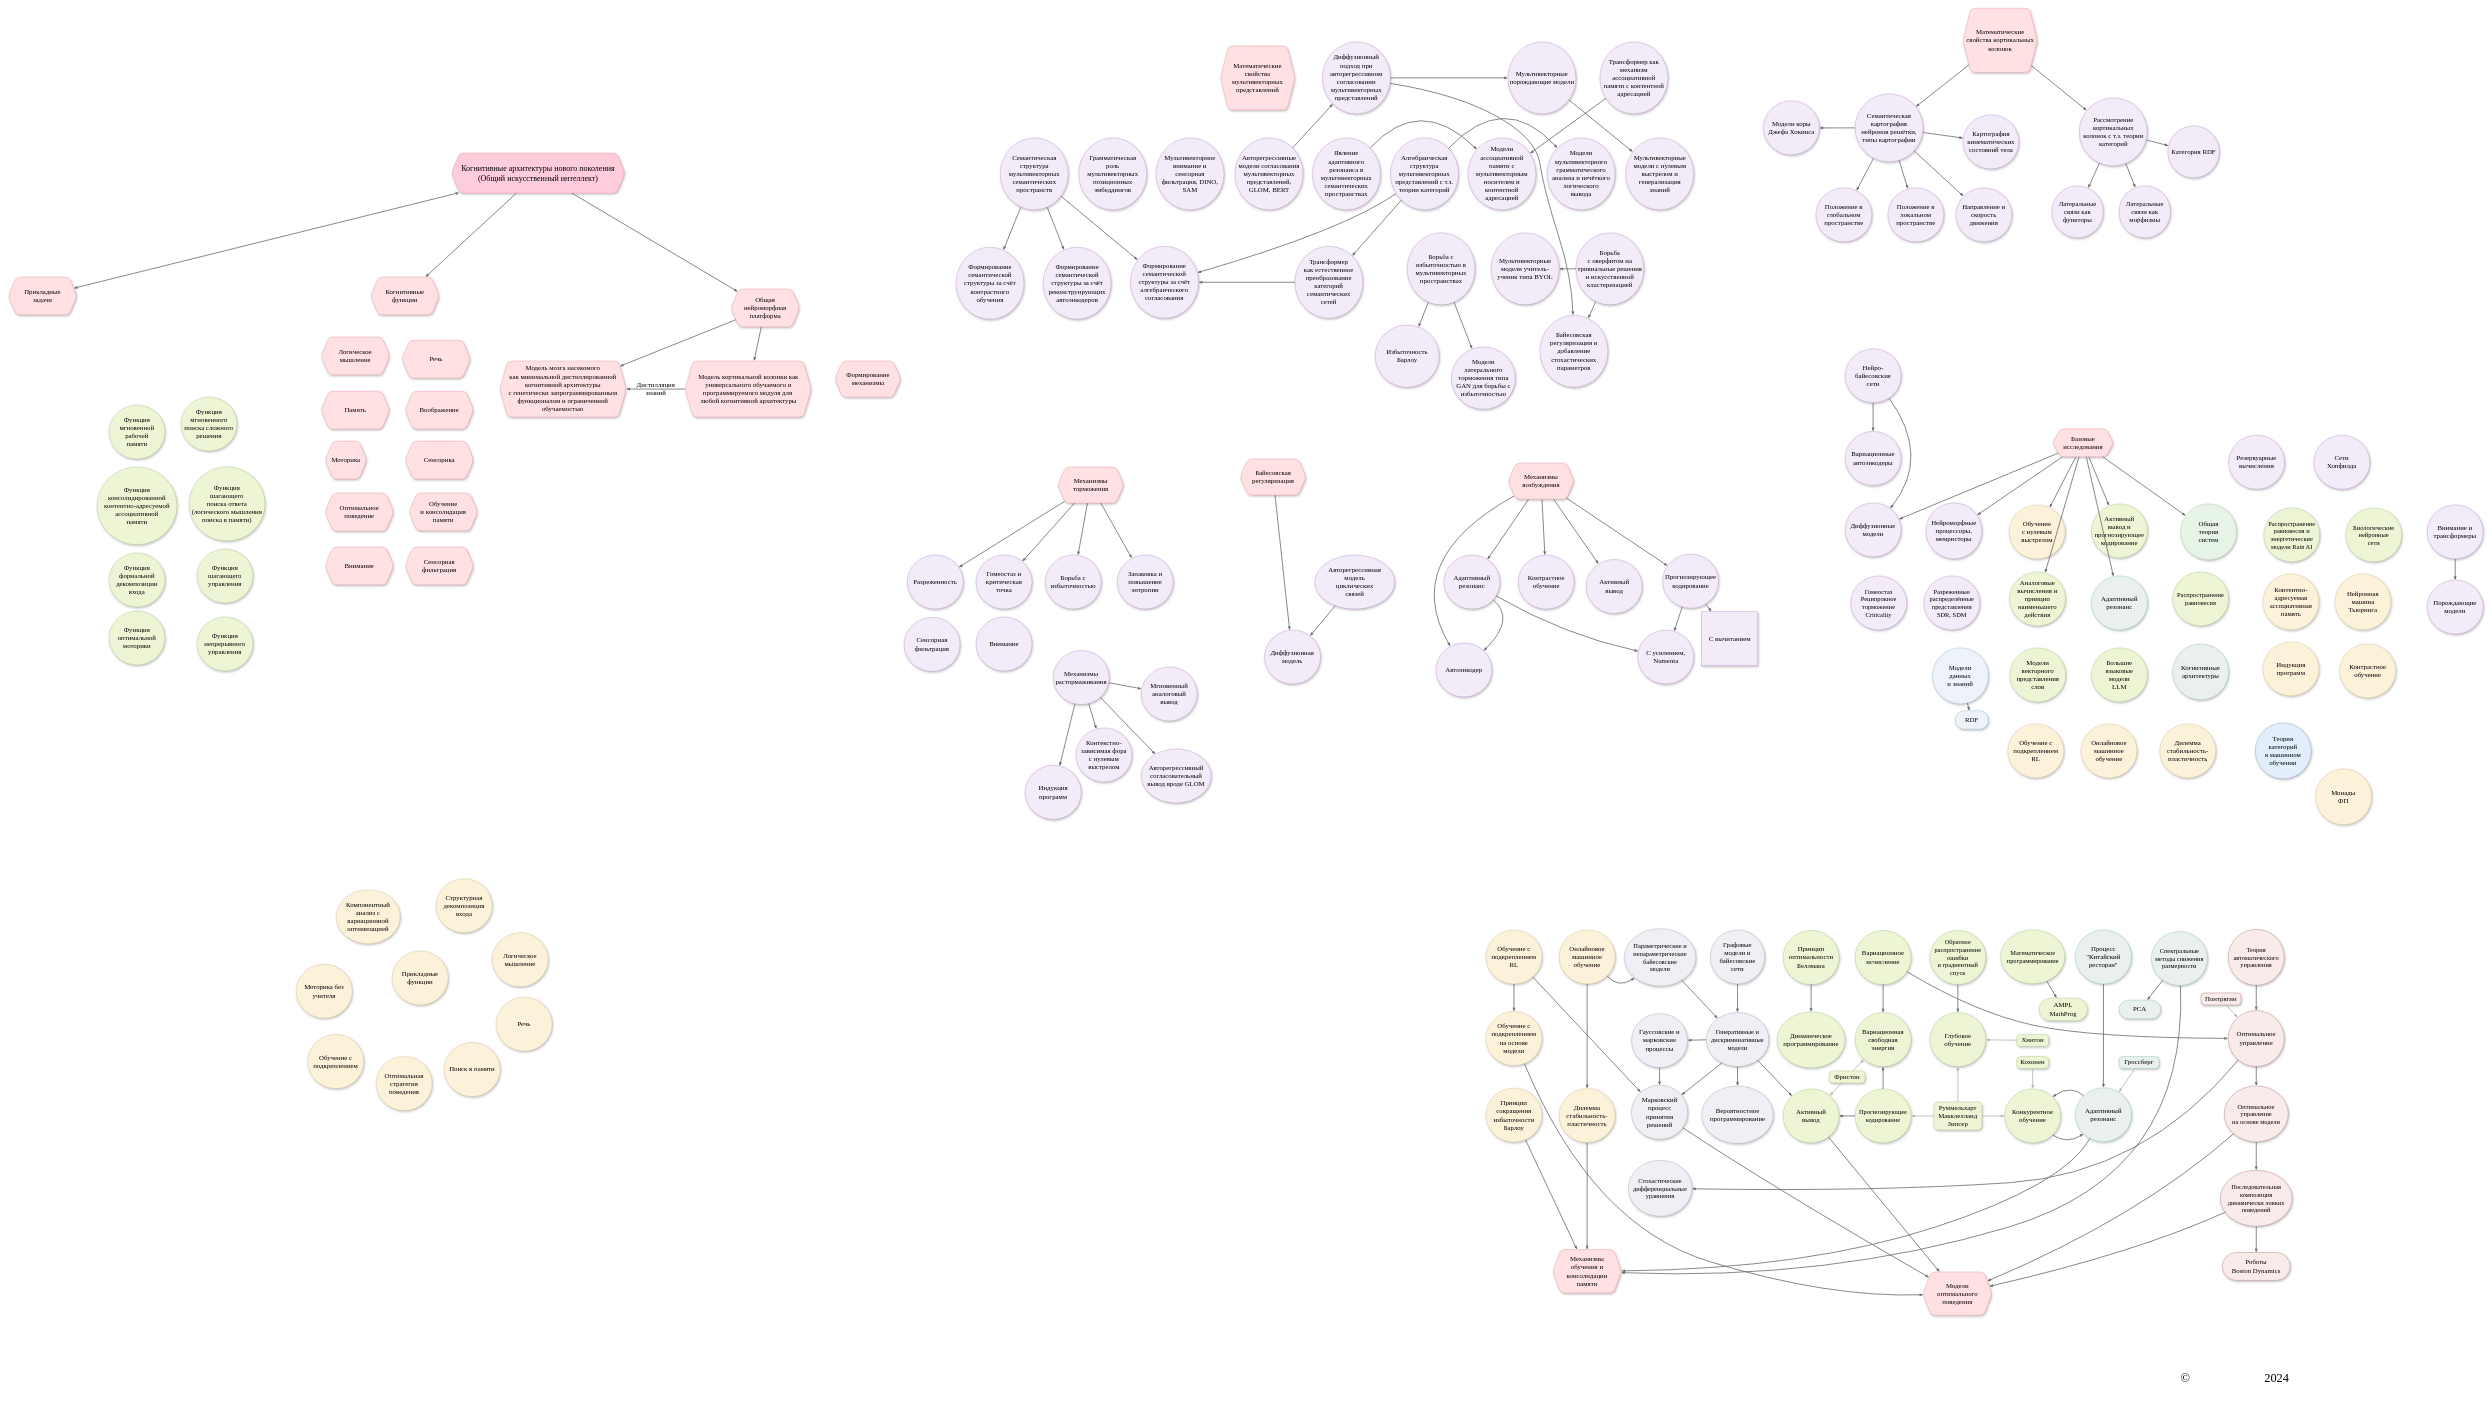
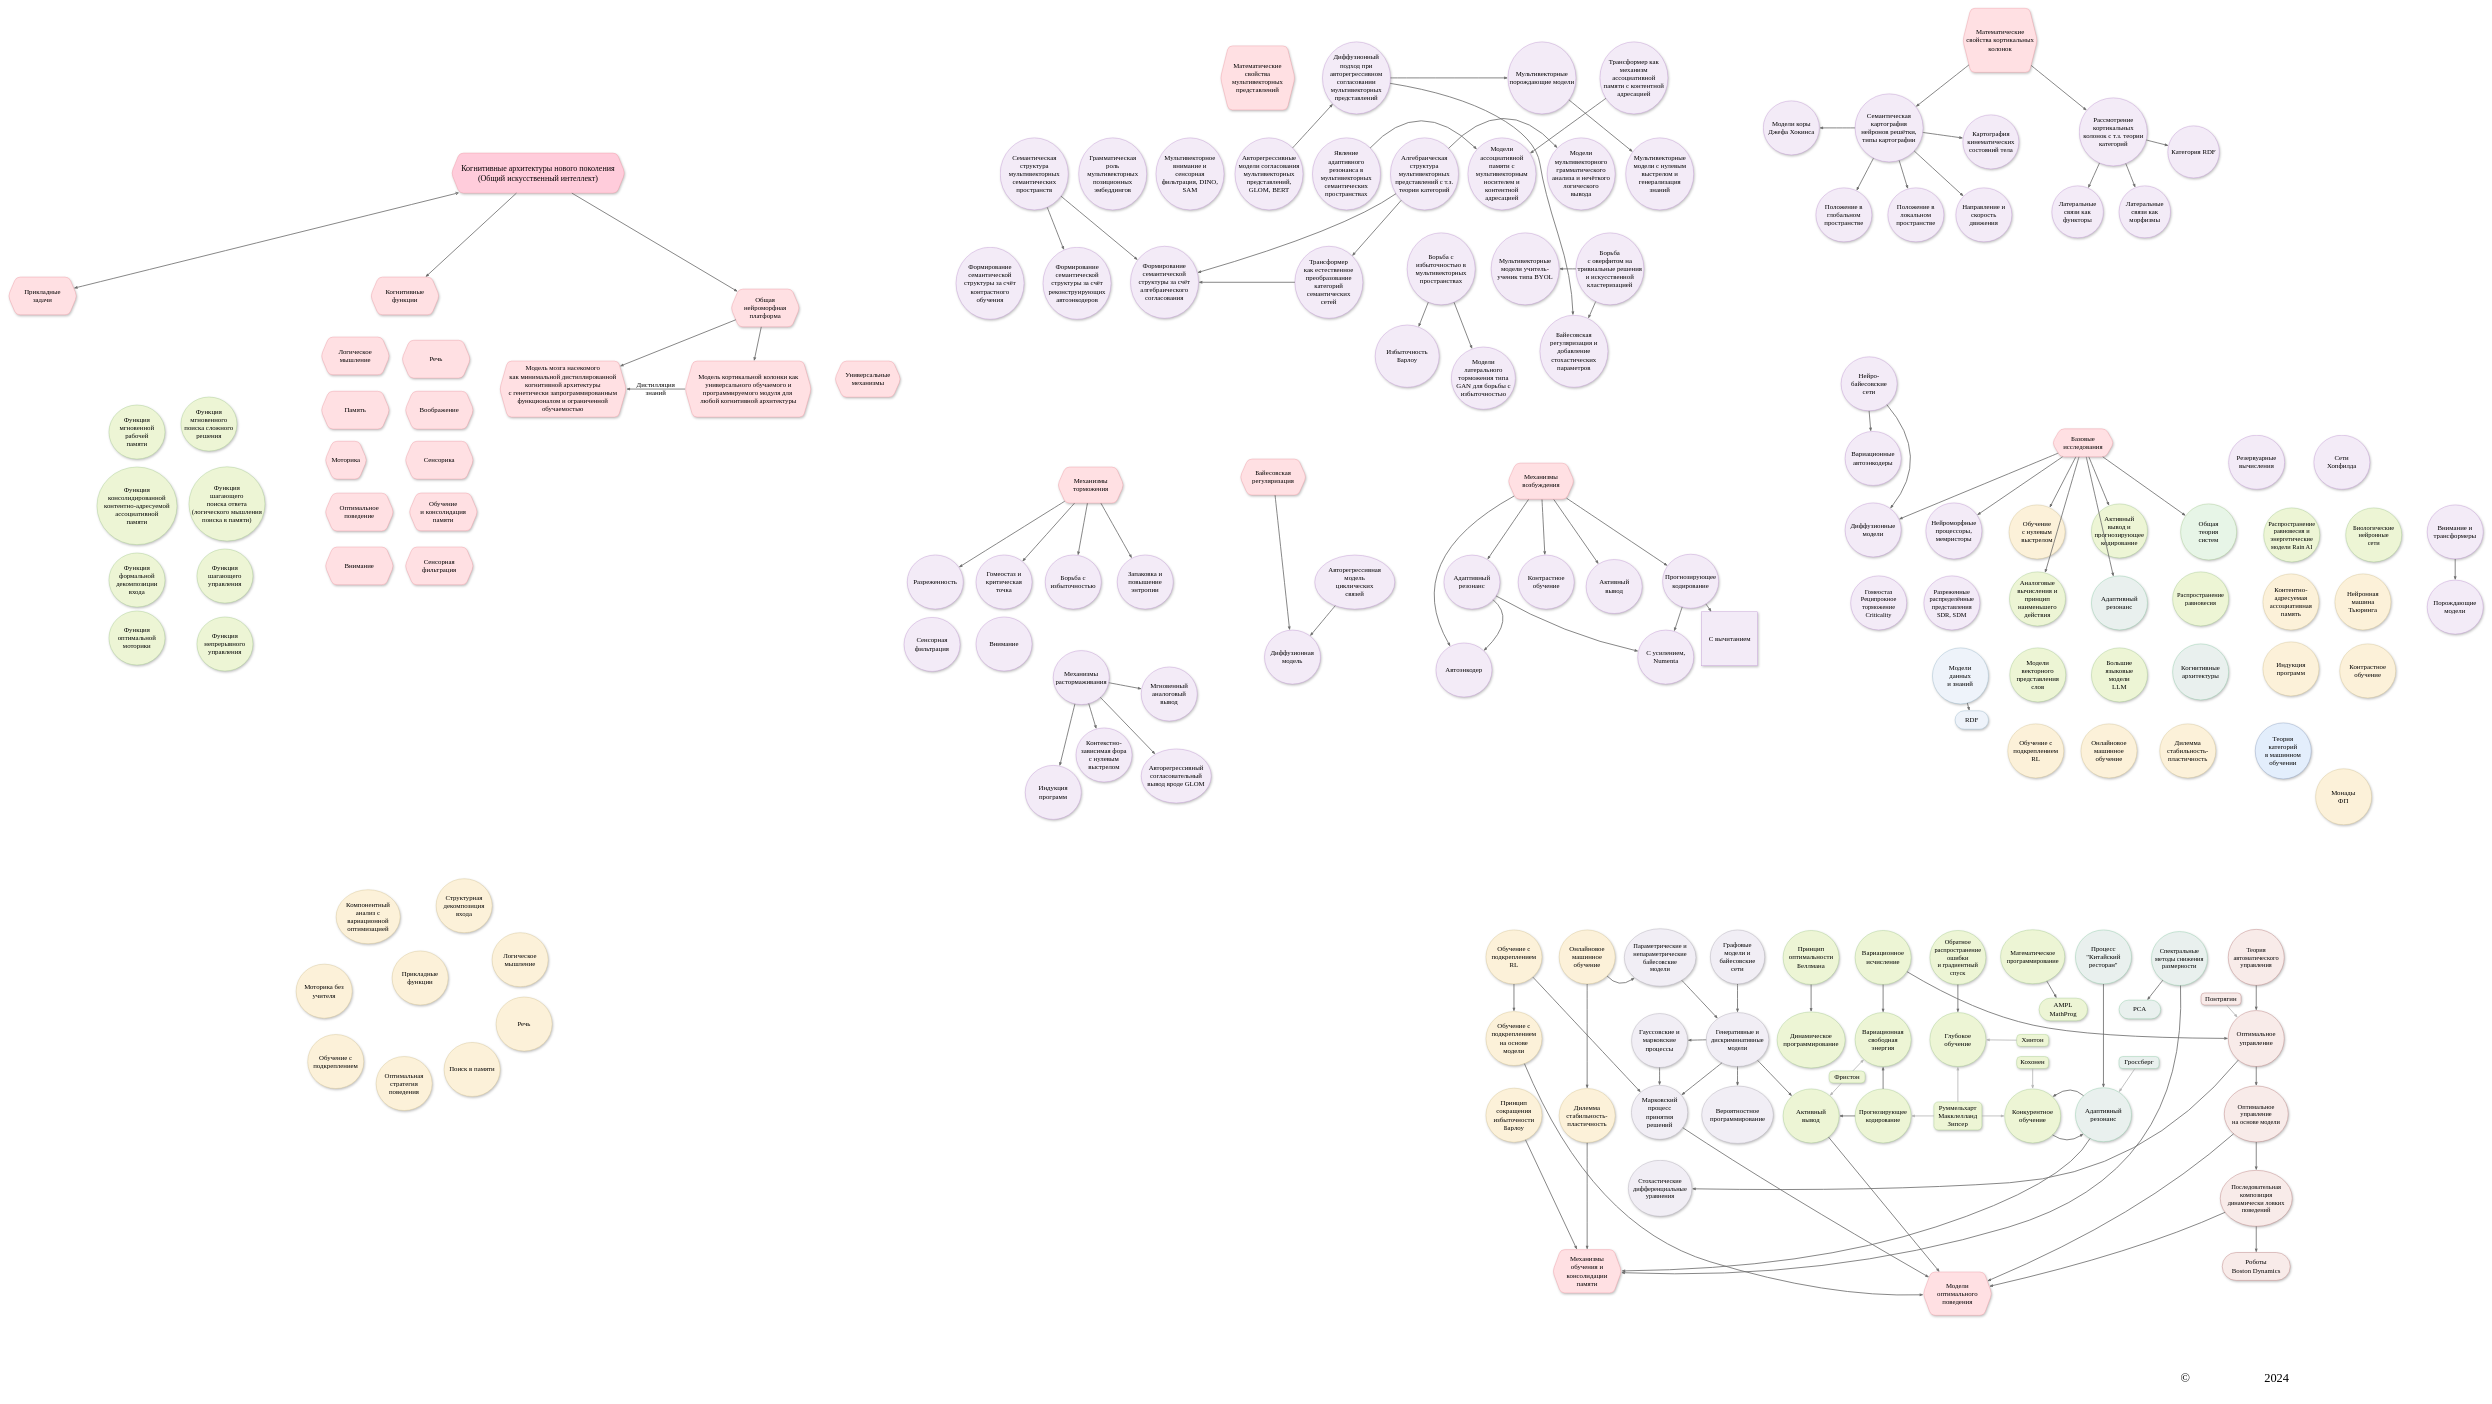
(1013, 228) -> none
(1873, 376) -> (1869, 384)
(868, 379) -> (868, 379)
